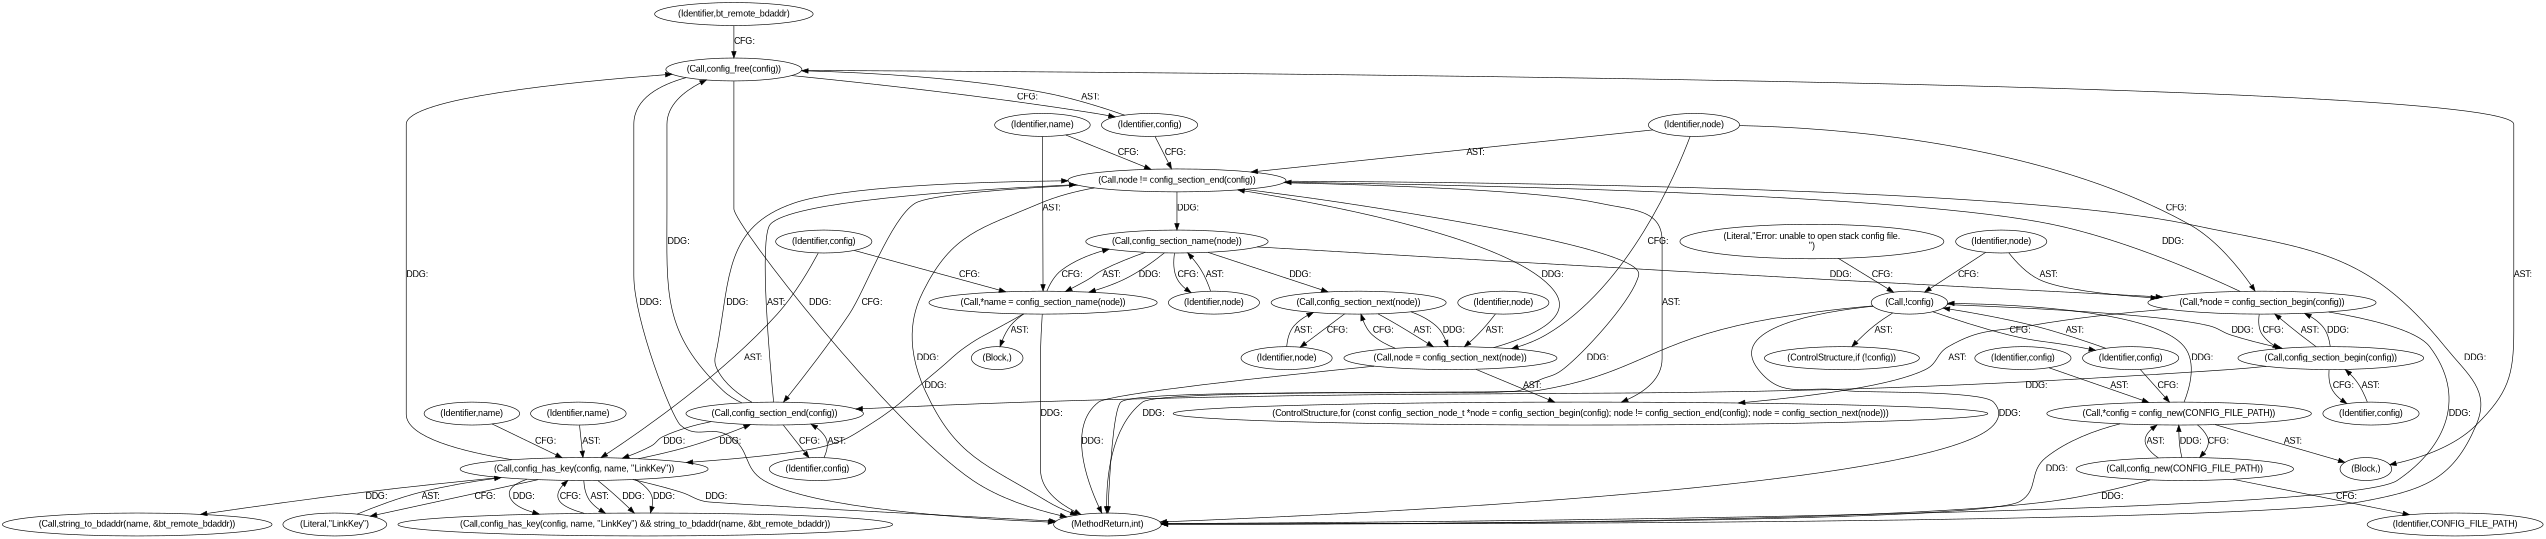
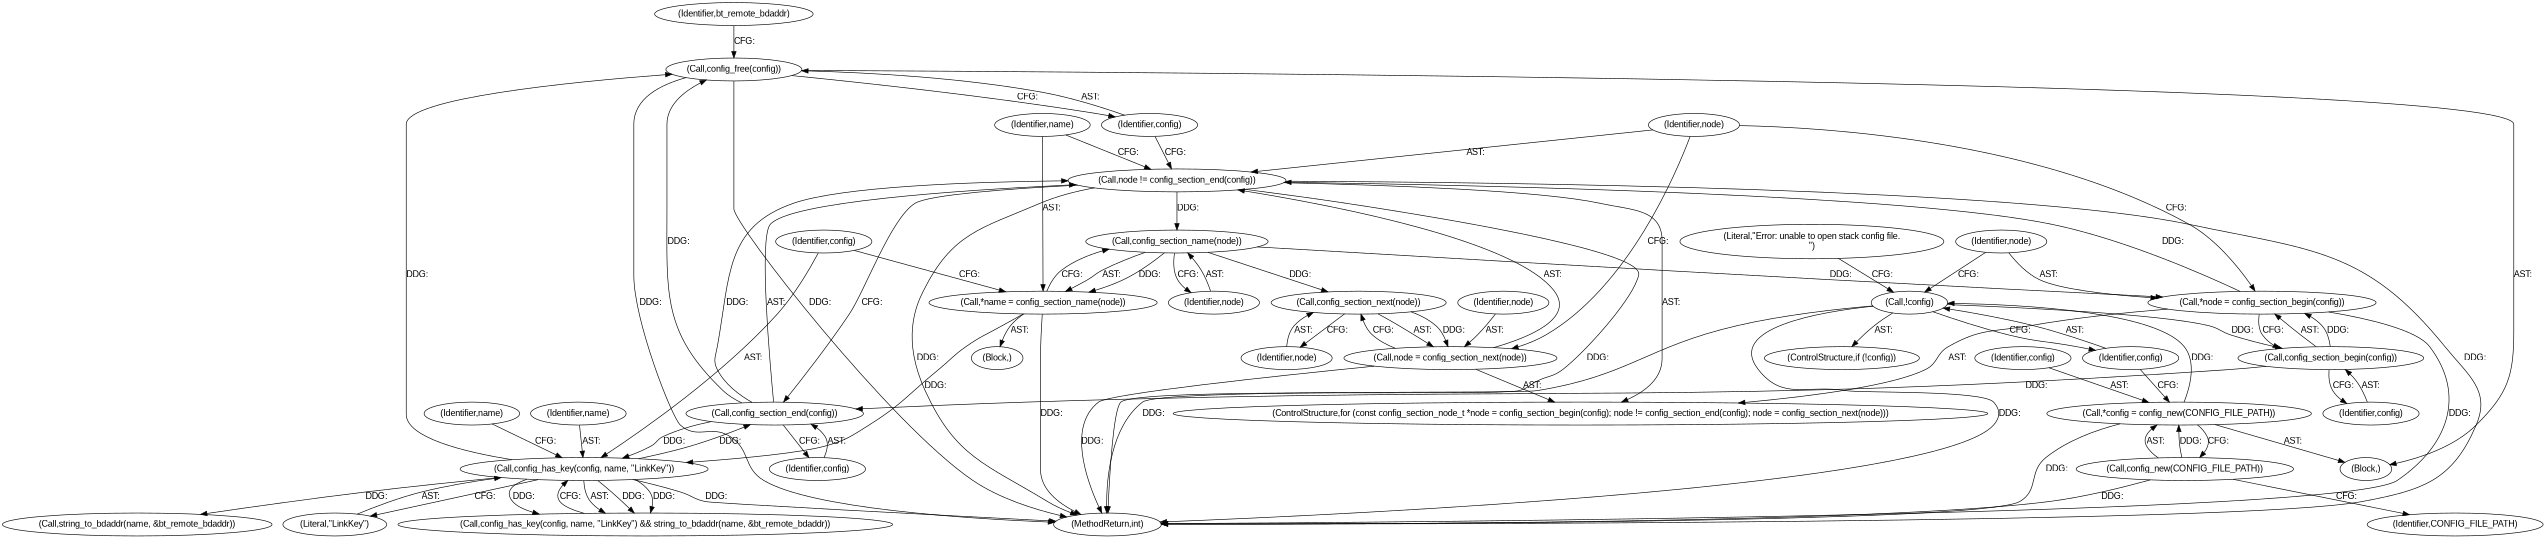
(1554, 275) -> (1554, 275)
